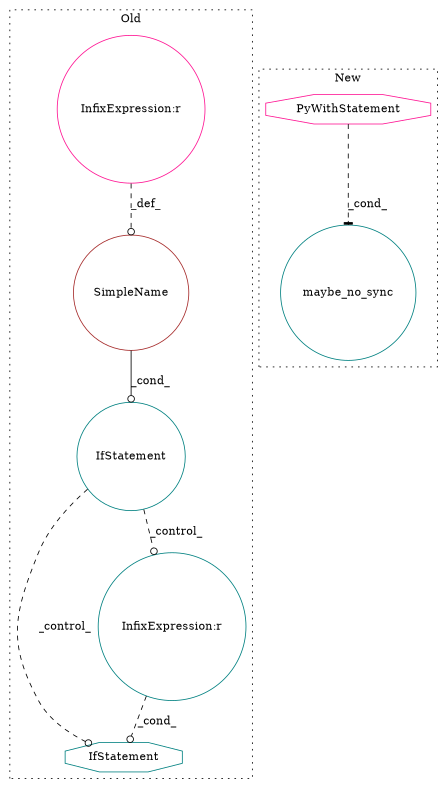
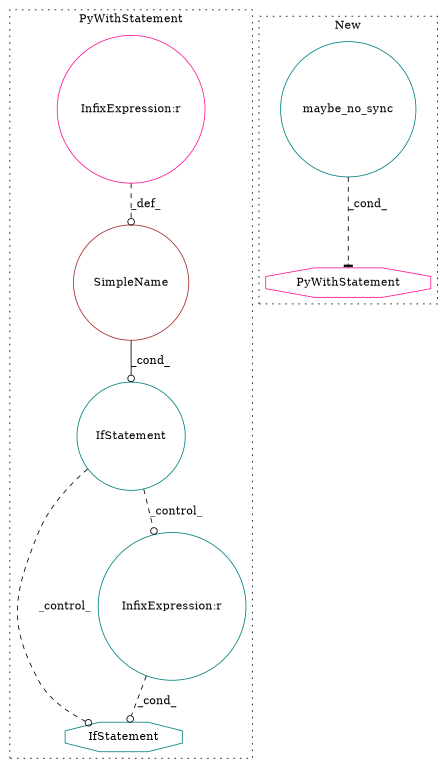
(131, 19) -> (131, 19)
(348, 172) -> (348, 220)
